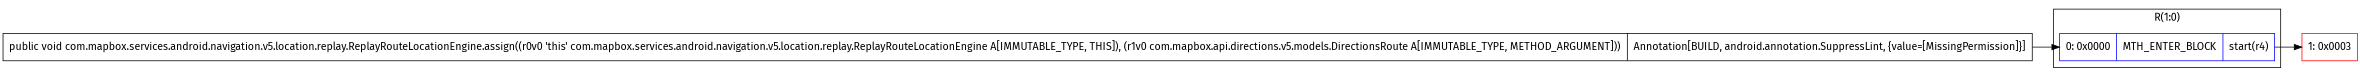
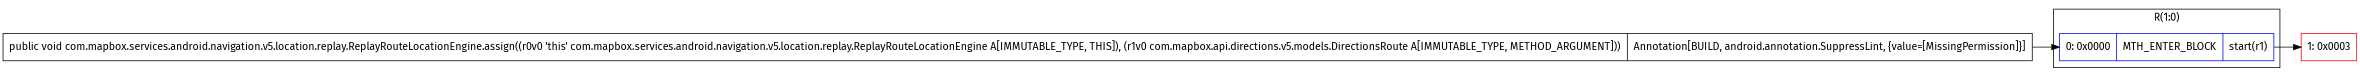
(2249, 47) -> (2248, 47)
